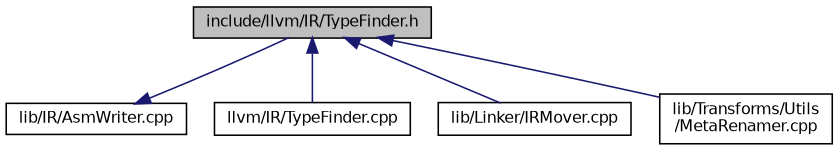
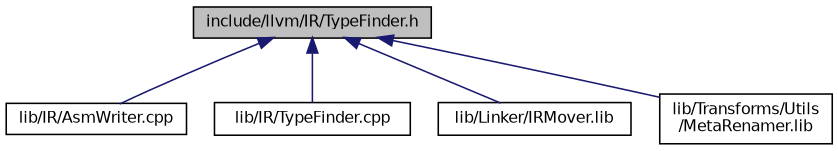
(220, 69) -> (189, 73)
(312, 119) -> (312, 119)
(535, 119) -> (535, 119)
(746, 119) -> (746, 119)
